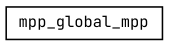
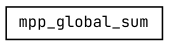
(84, 23) -> (84, 23)
